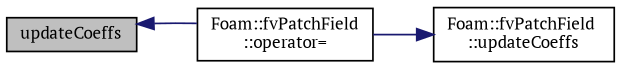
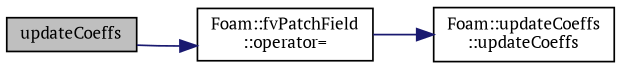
(176, 23) -> (158, 46)
(524, 35) -> (524, 35)
